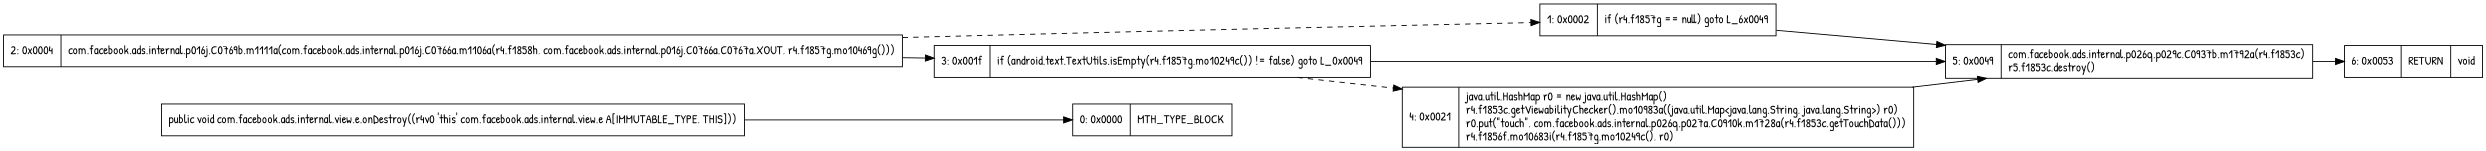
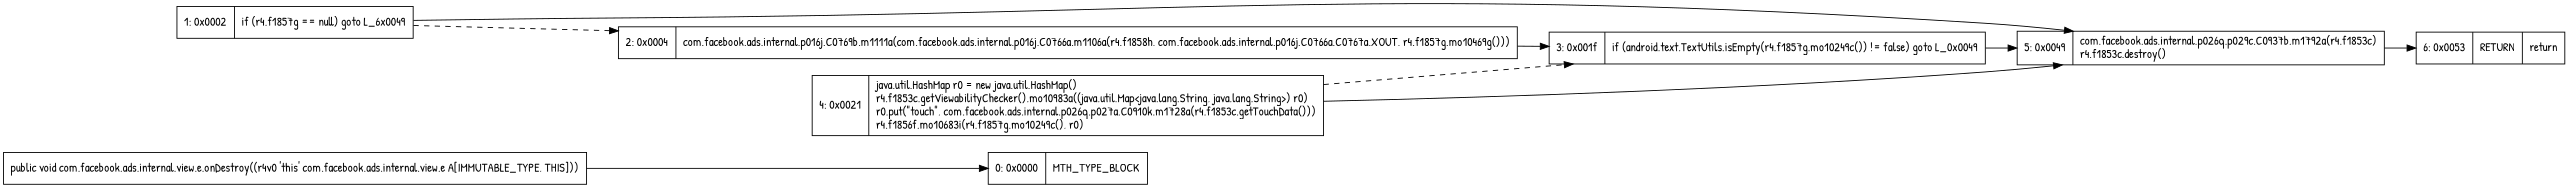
(1217, 30) -> (511, 28)
(2467, 61) -> (2544, 48)
(2052, 68) -> (2123, 54)
(1345, 83) -> (1444, 75)
